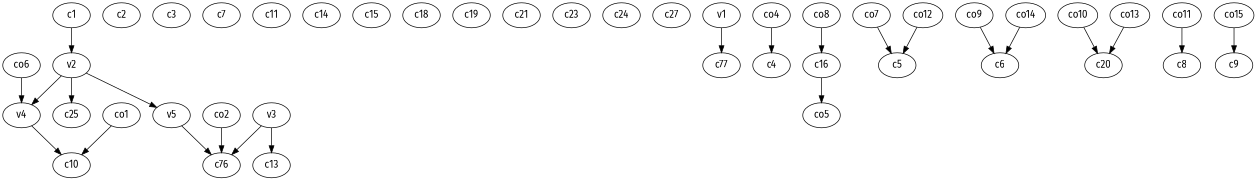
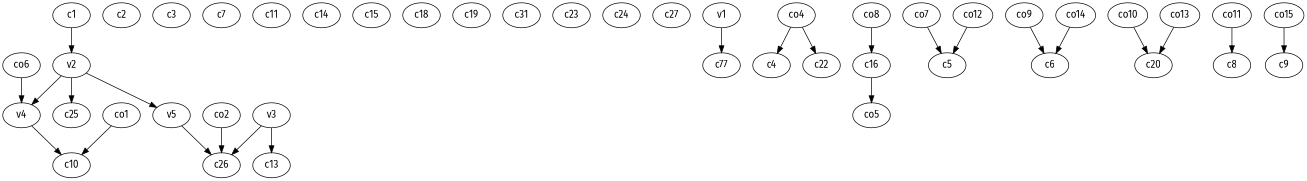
(522, 15) -> (522, 15)
none -> (822, 65)
(222, 165) -> (222, 165)
